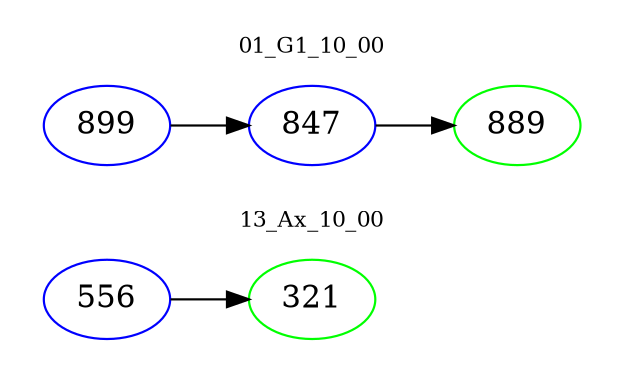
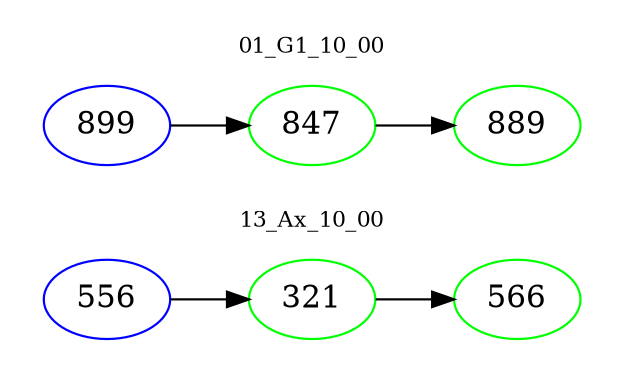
(312, 125) -> (312, 125)
none -> (517, 299)
